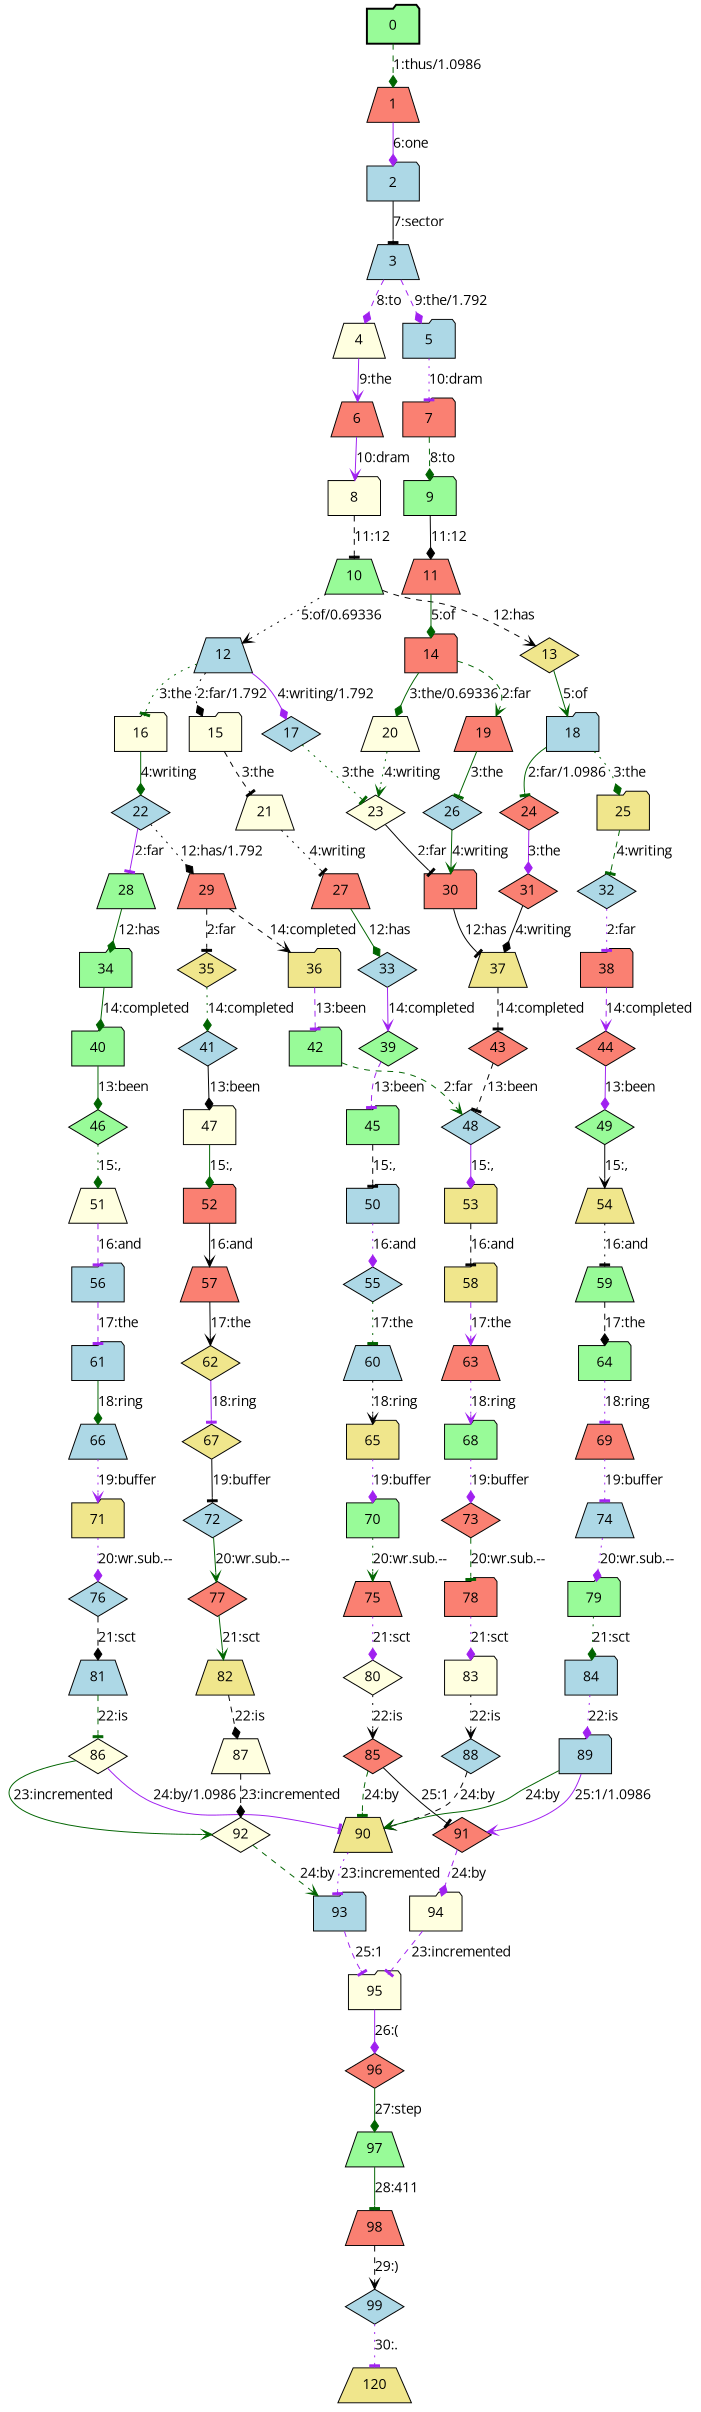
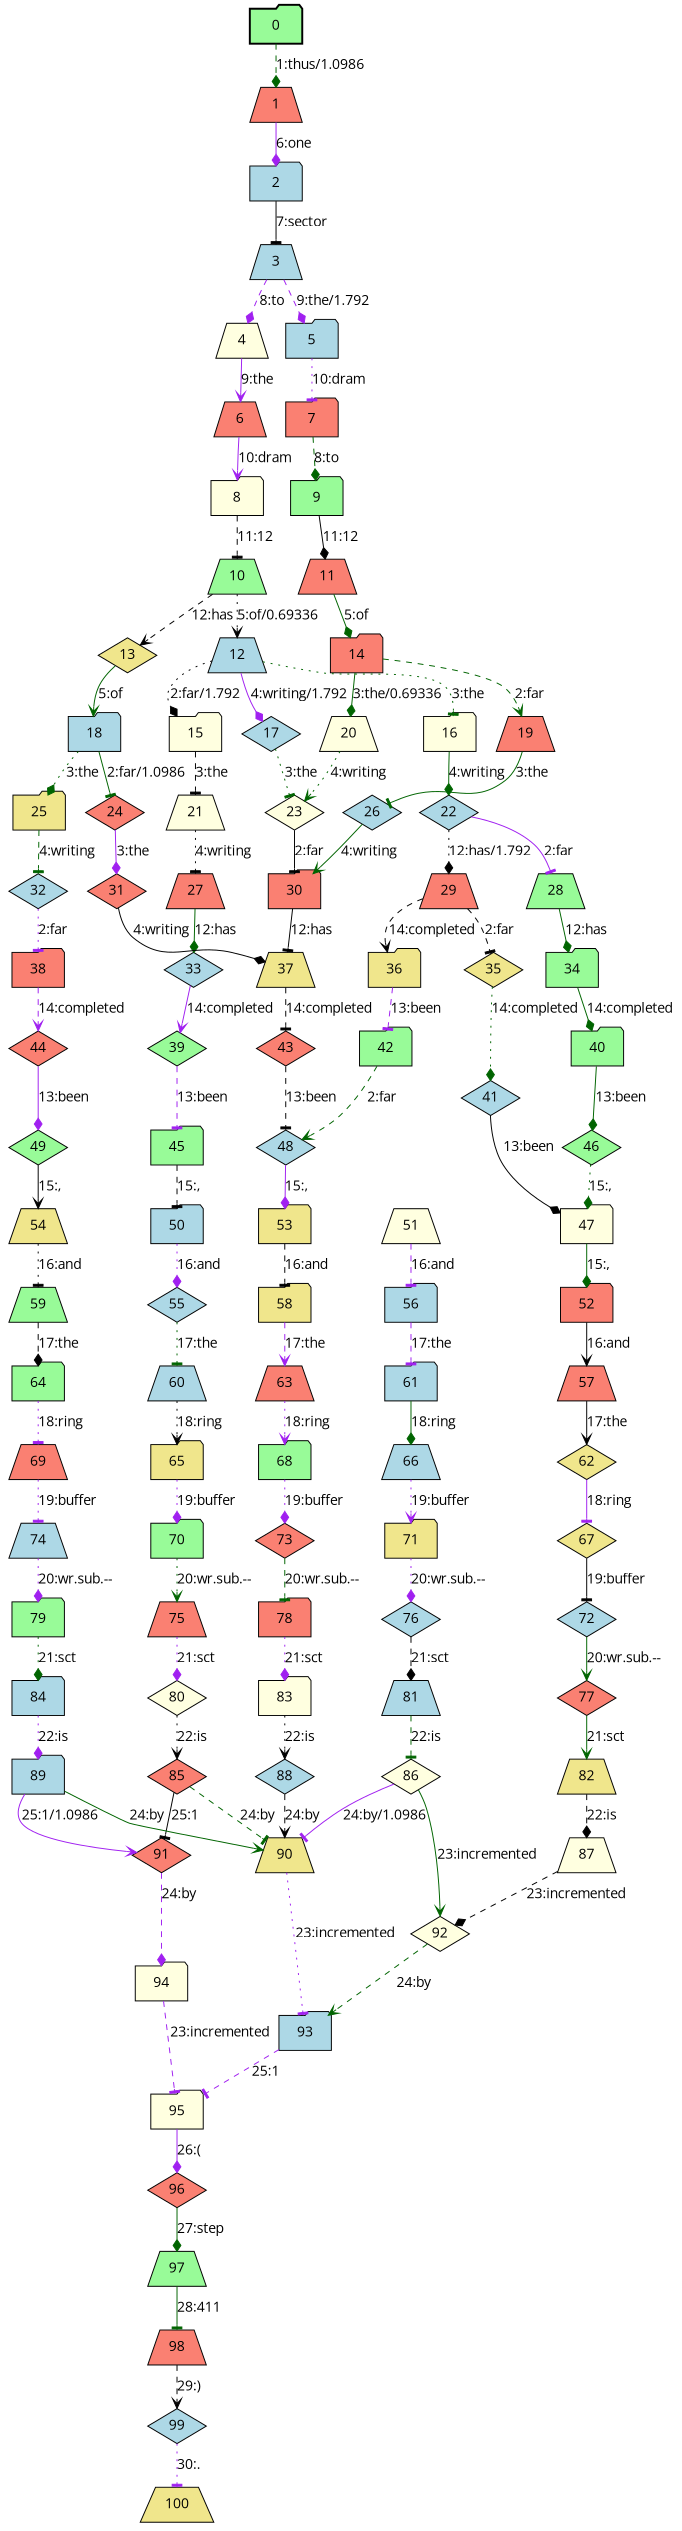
(98, 1161) -> (590, 1181)
(375, 2385) -> (177, 2505)
